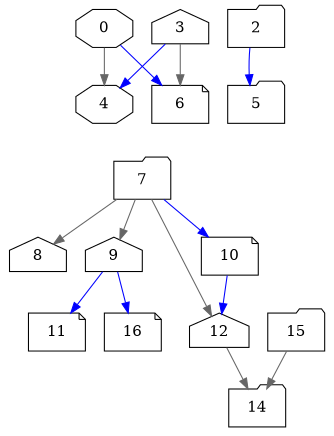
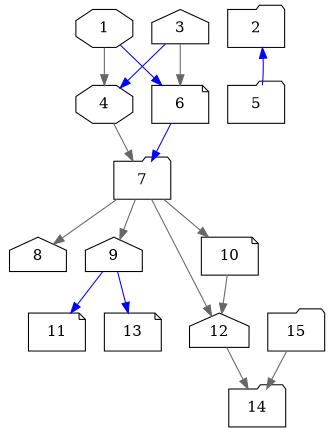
(104, 28) -> (104, 28)
(249, 61) -> (263, 72)
none -> (121, 138)
none -> (164, 138)
(182, 215) -> (182, 215)
(225, 290) -> (225, 290)
(133, 332) -> (133, 332)
